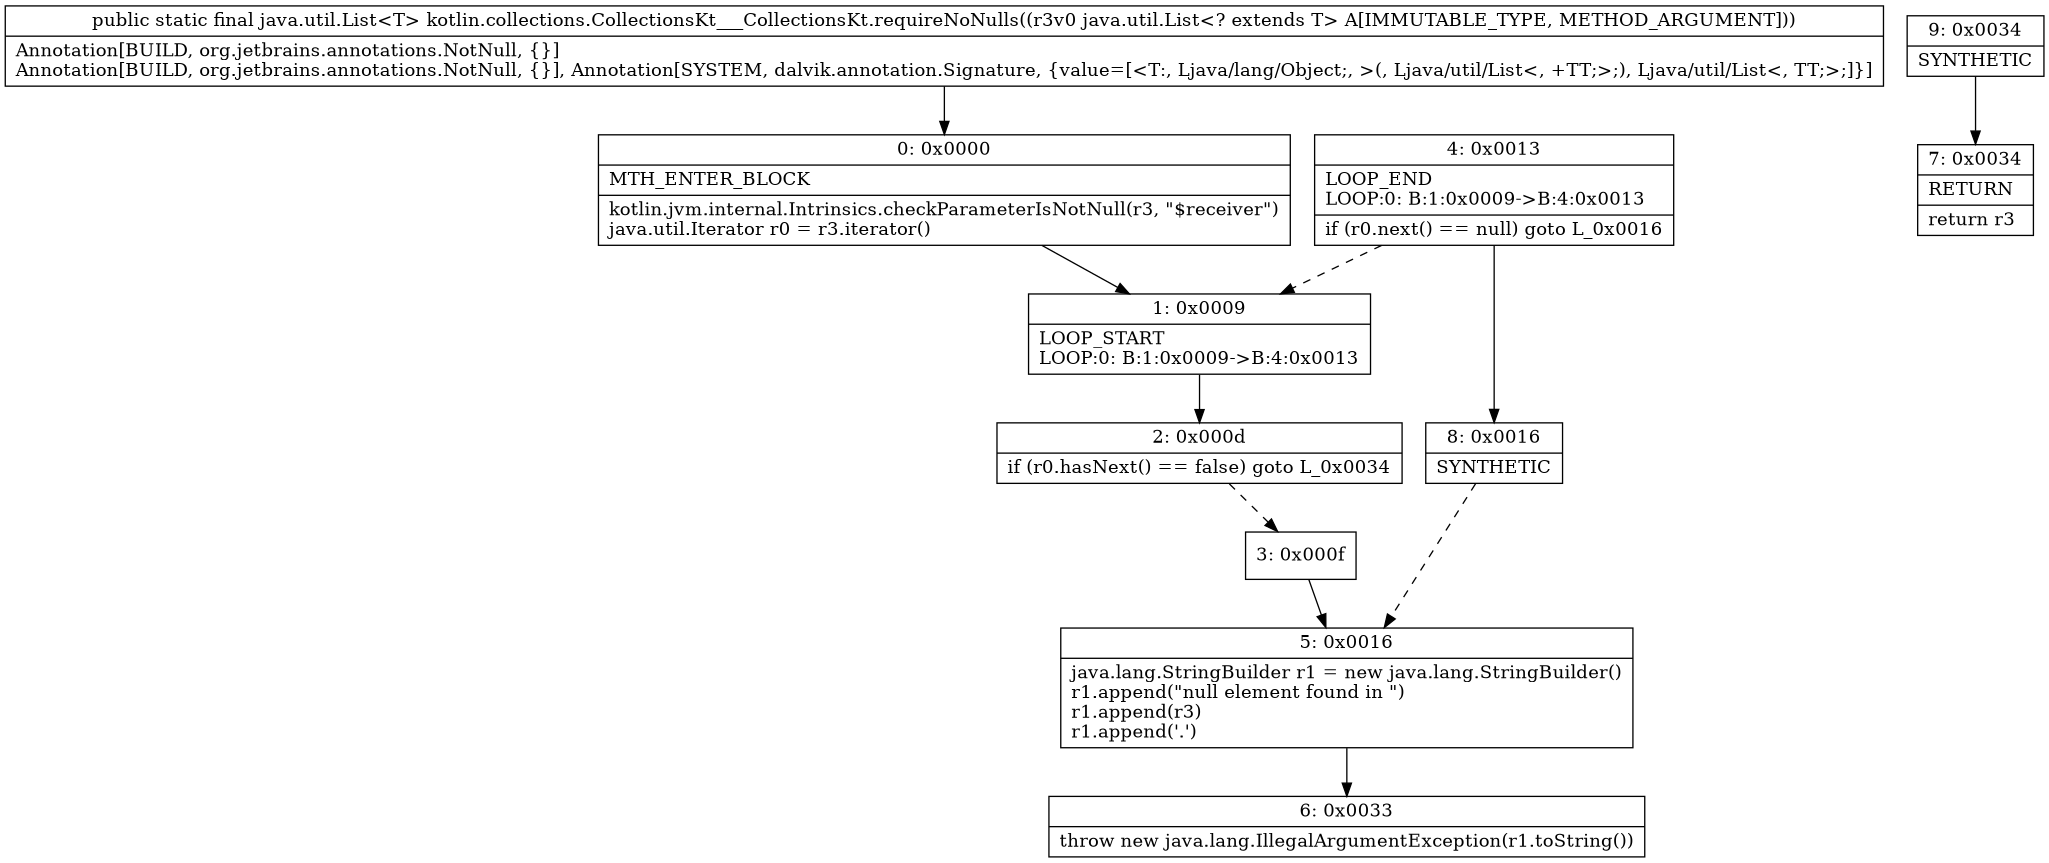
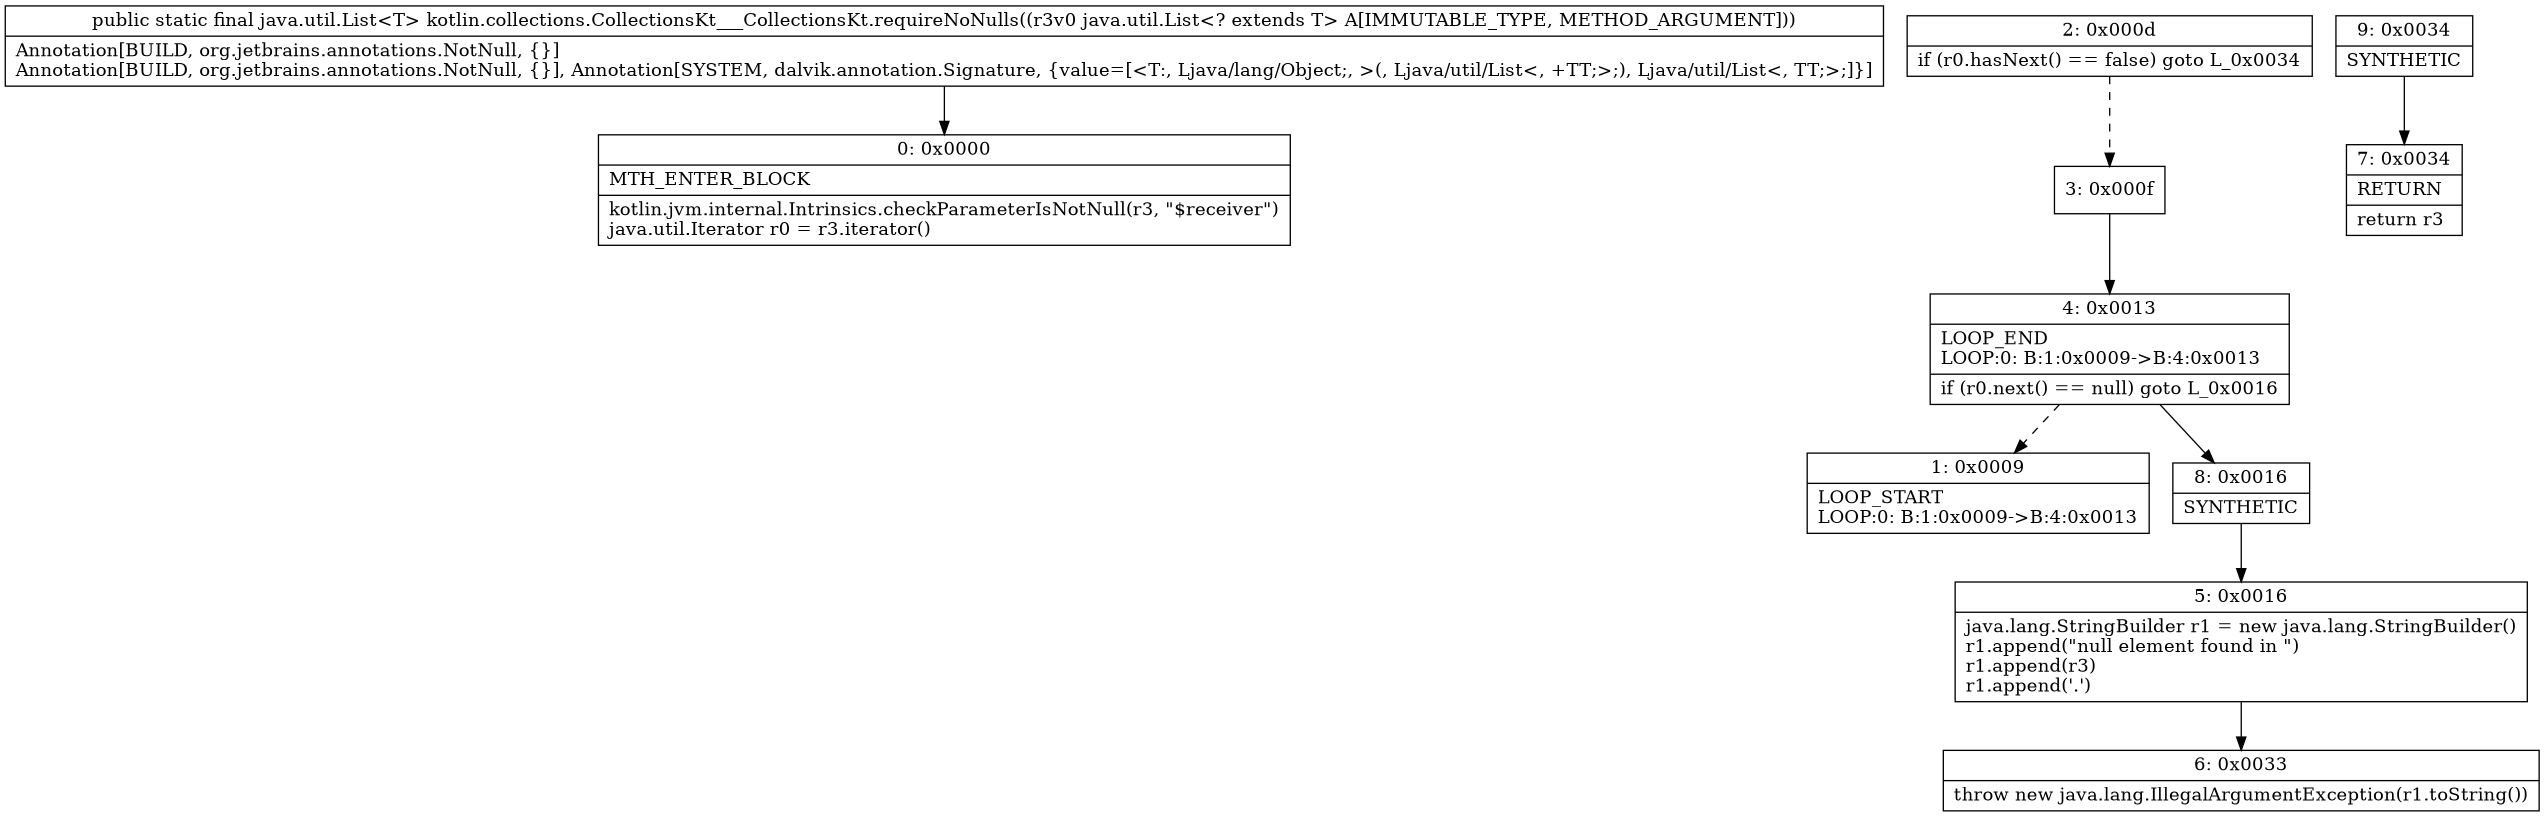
(1080, 266) -> none
(1200, 392) -> none
(1434, 550) -> (2241, 546)
(1315, 597) -> (2110, 247)
